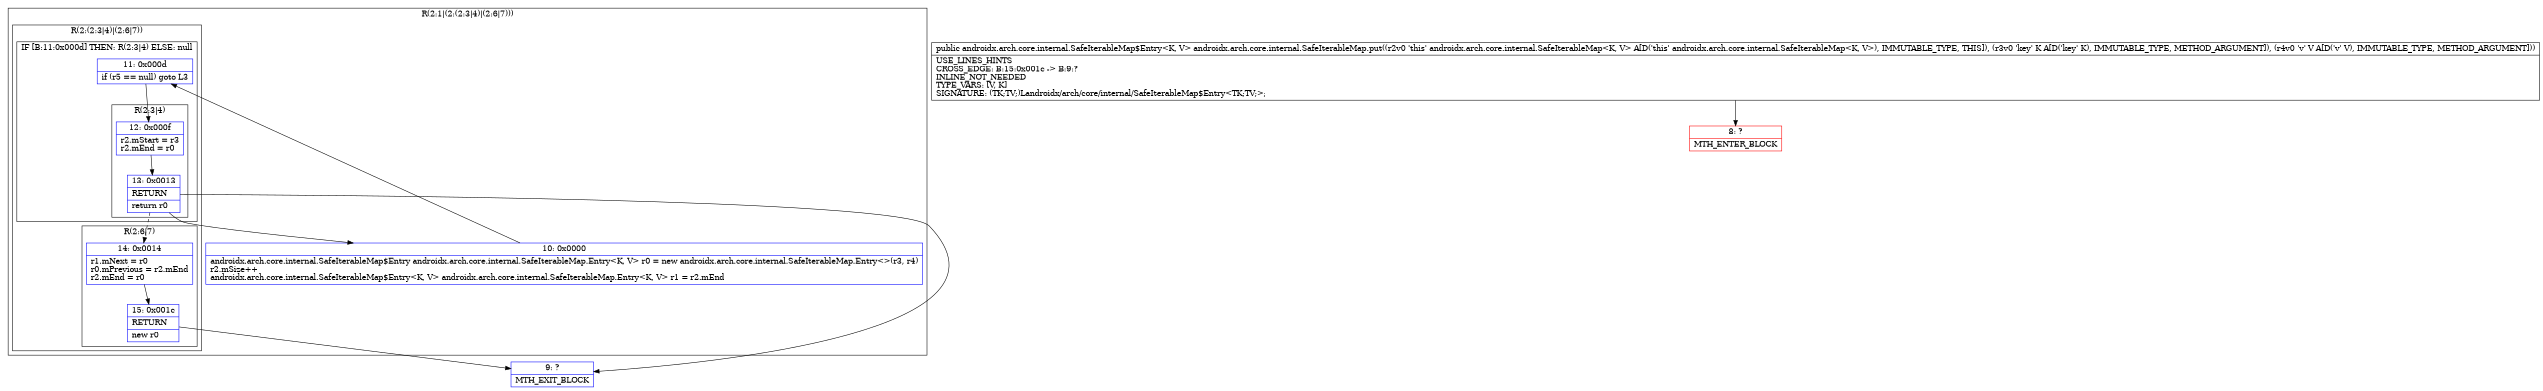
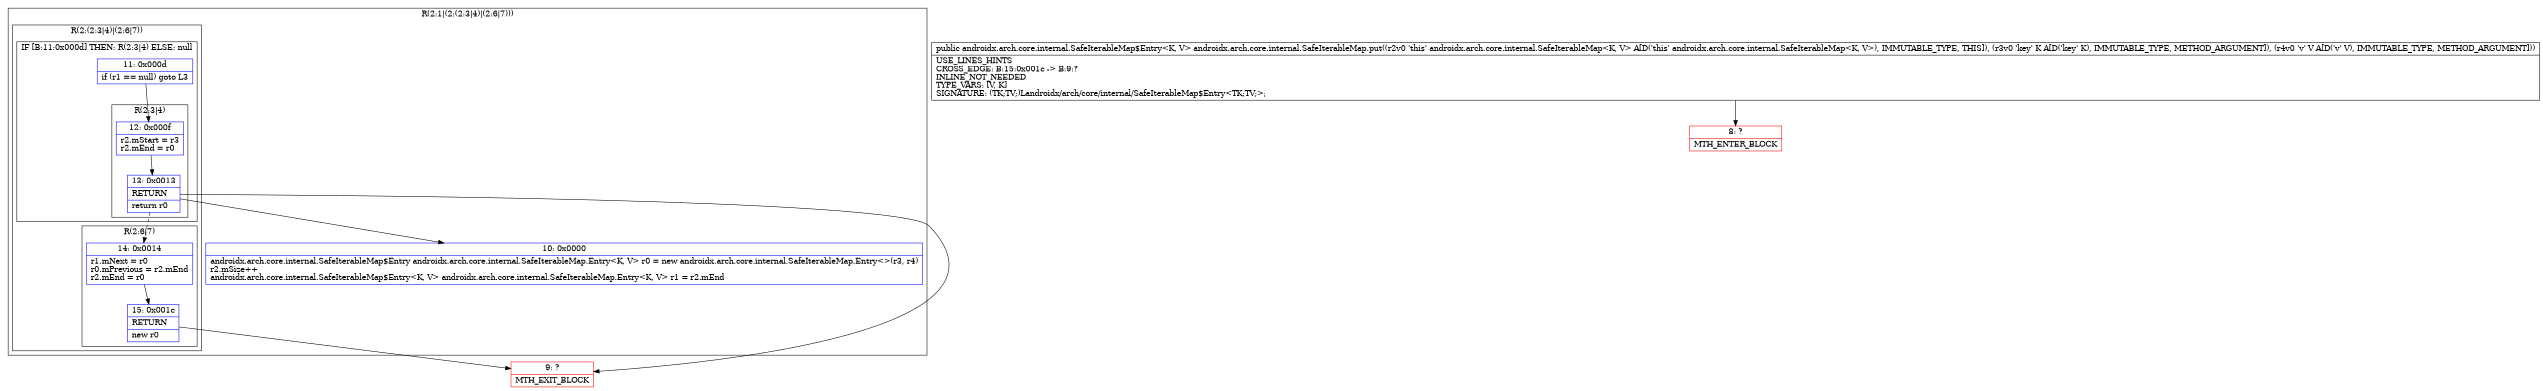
(145, 77) -> (145, 77)
(348, 165) -> none
(552, 374) -> (552, 374)
